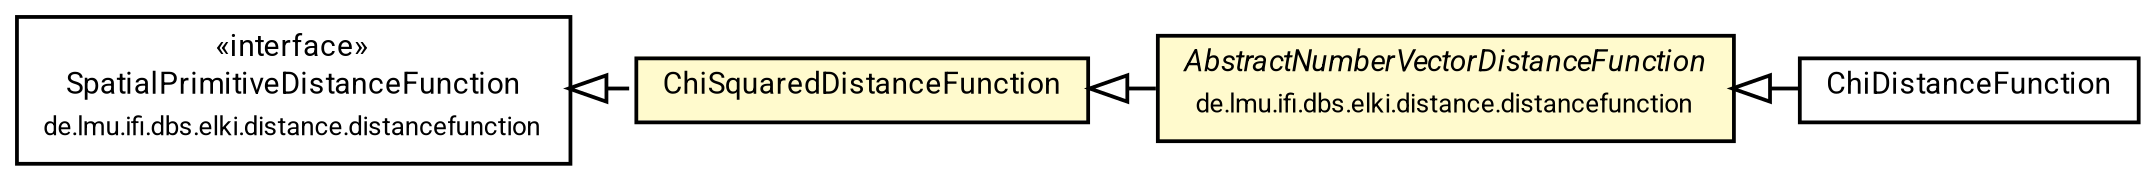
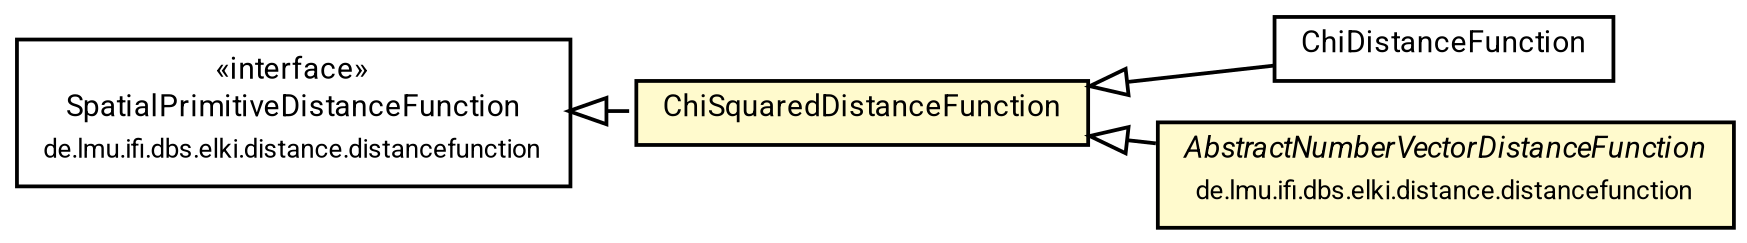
(1784, 88) -> (1200, 74)
